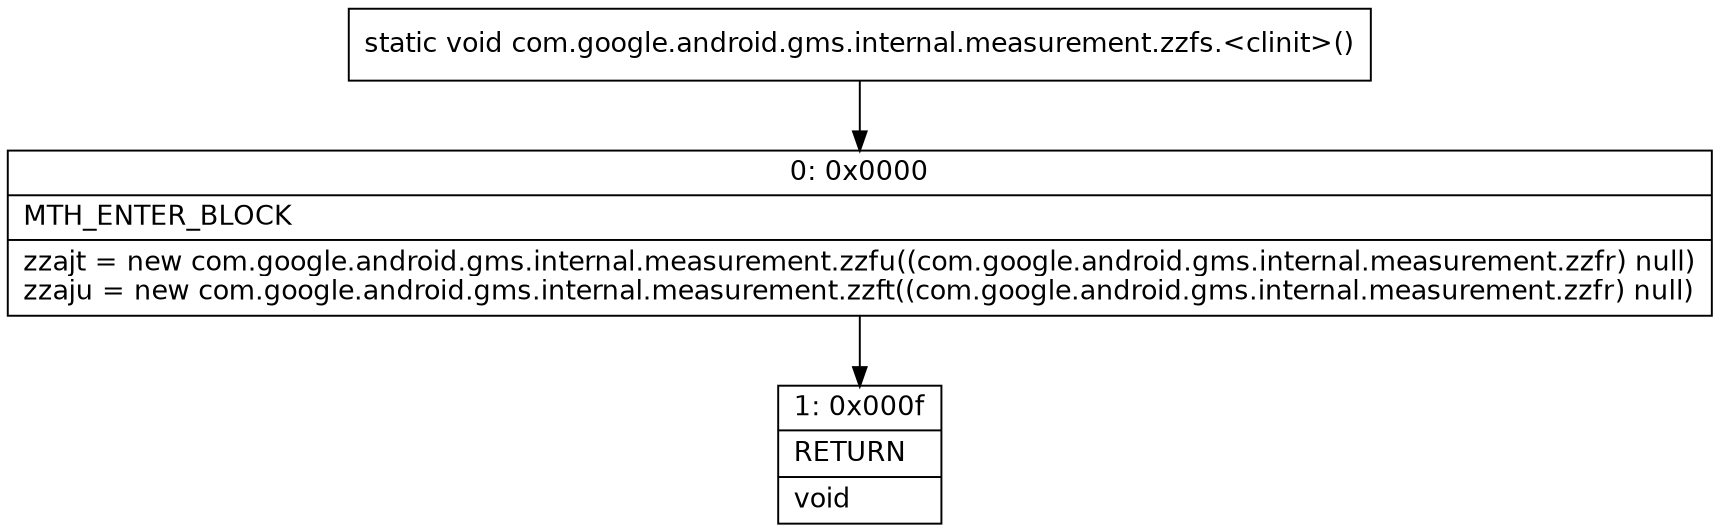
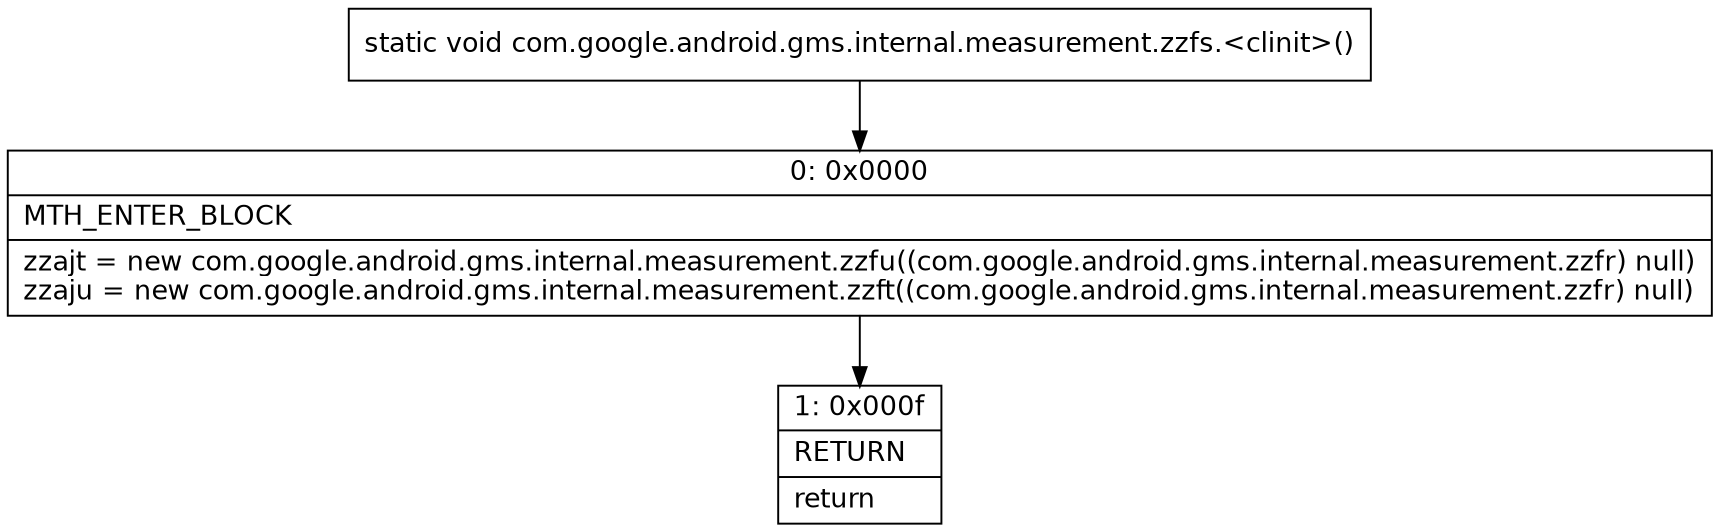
(823, 499) -> (836, 499)
